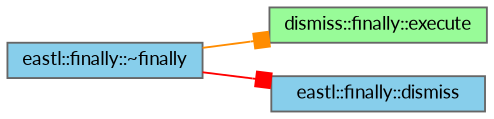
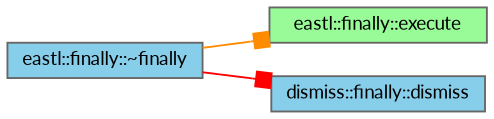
(378, 25) -> (378, 25)
(378, 94) -> (378, 94)
